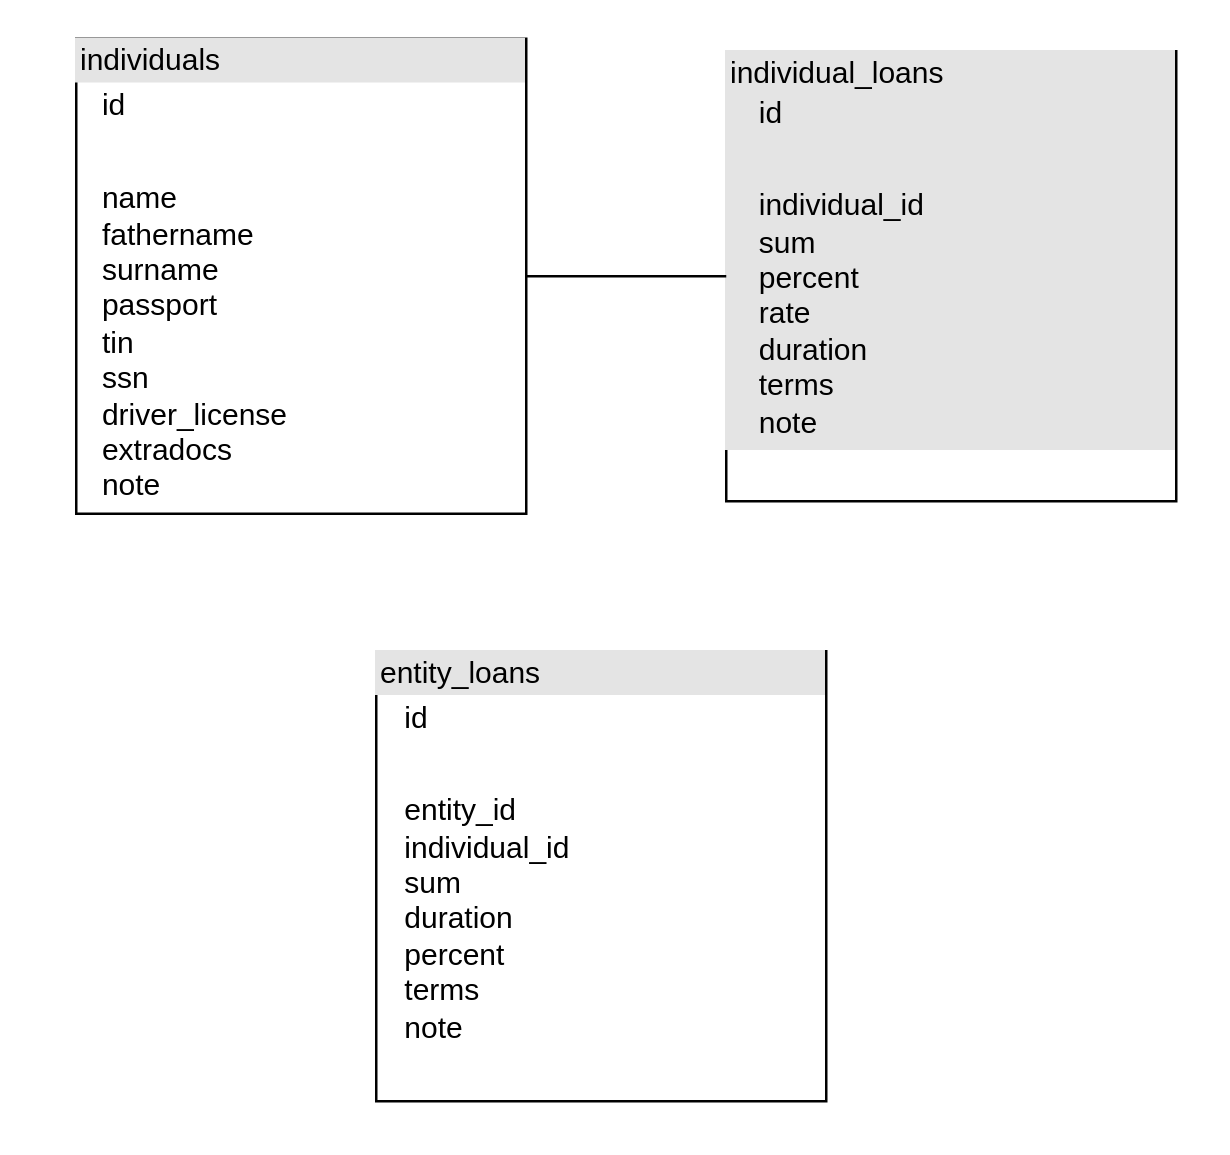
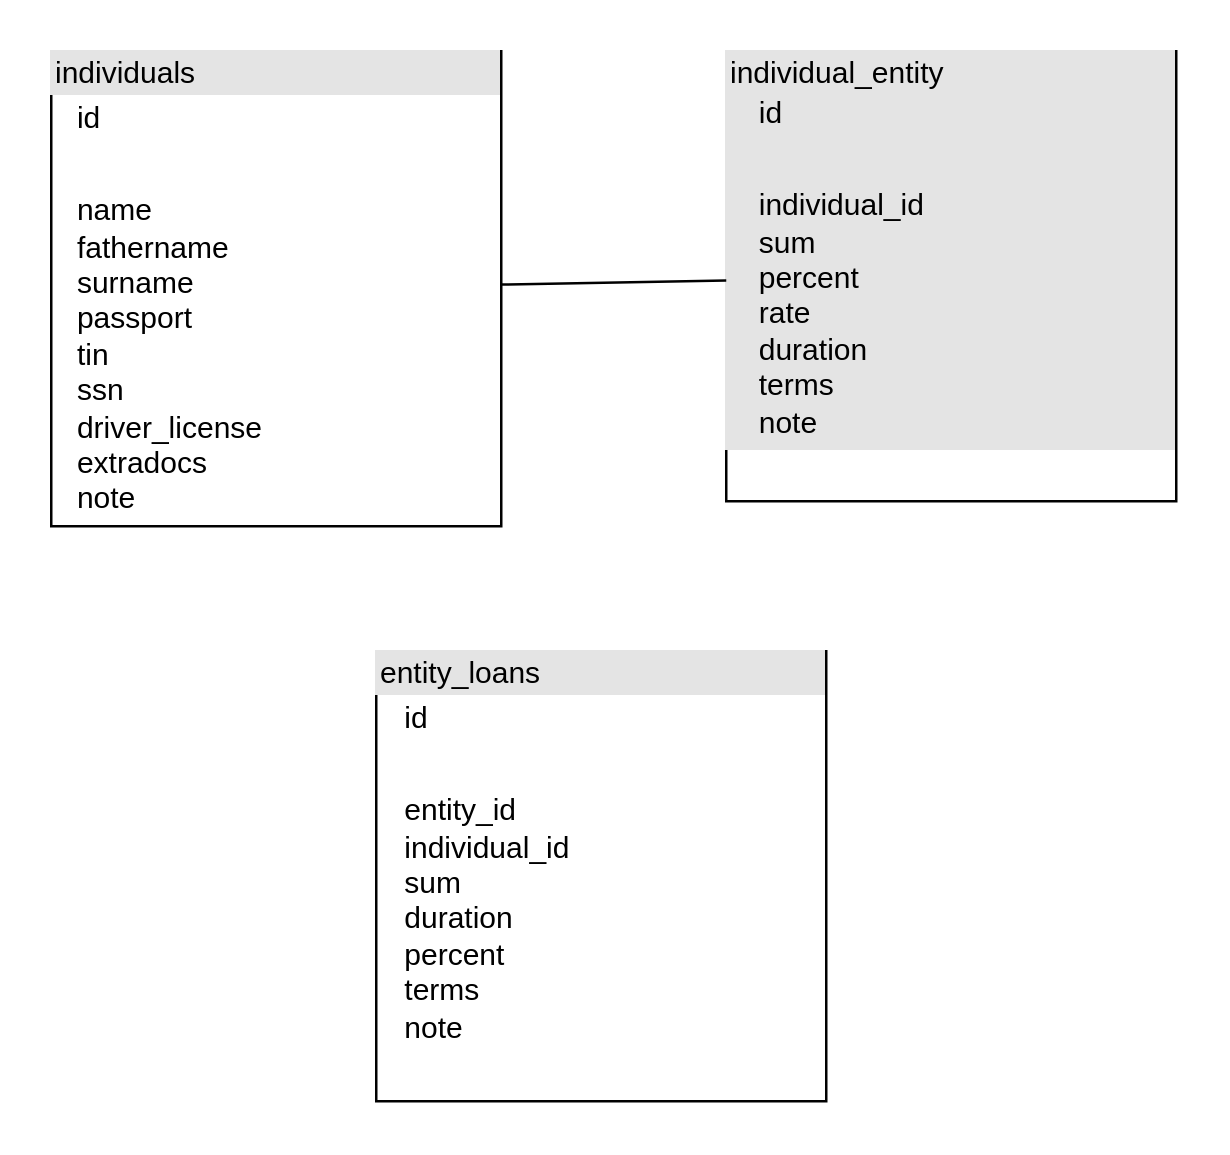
(841, 213) -> (850, 213)
(301, 276) -> (276, 289)
